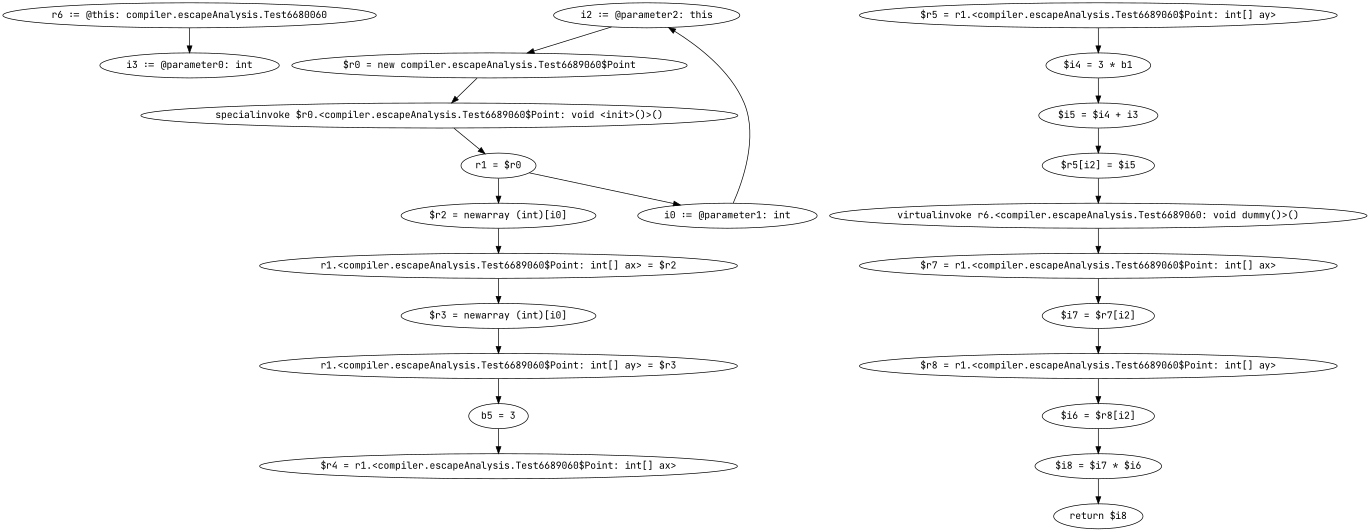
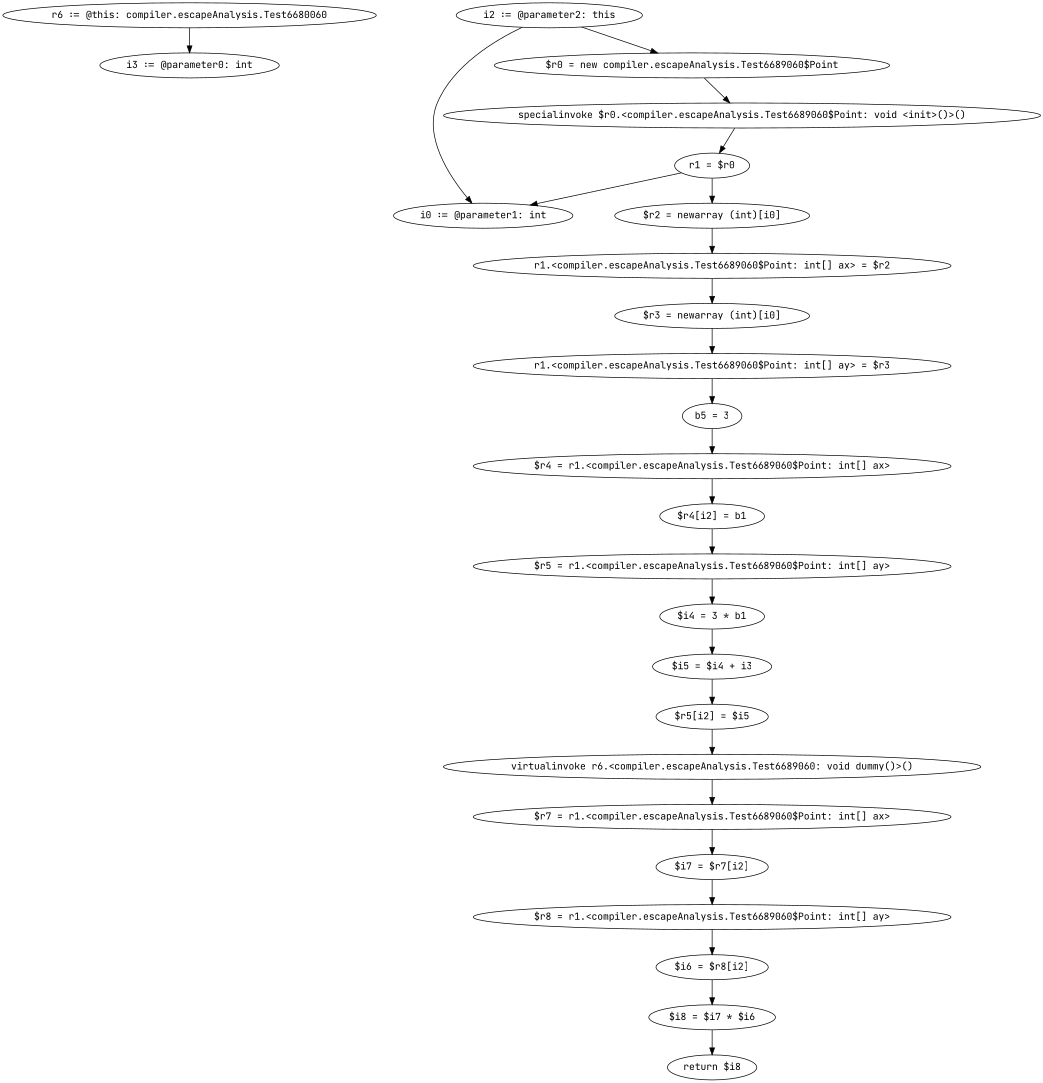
(744, 104) -> (440, 98)
none -> (712, 516)
